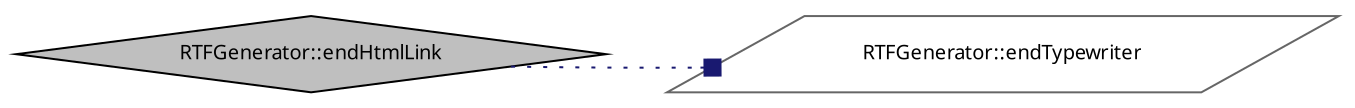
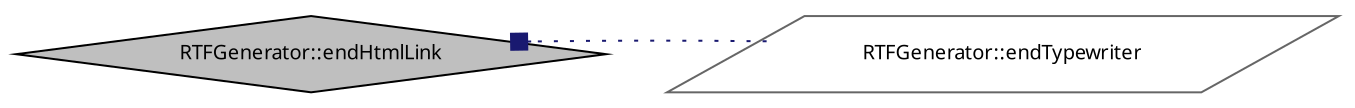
(605, 68) -> (649, 41)
